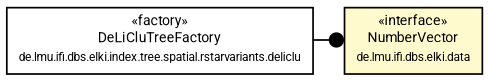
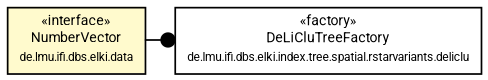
(321, 40) -> (153, 40)
